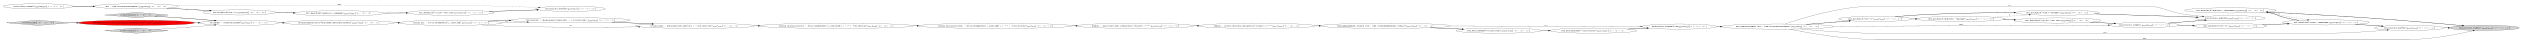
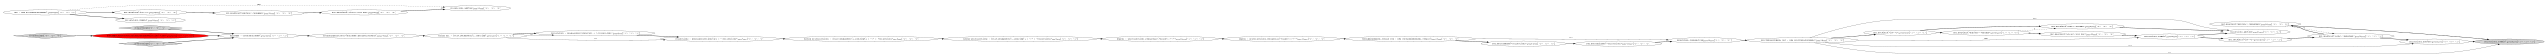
(83, 6) -> (96, 17)
(185, 27) -> (200, 40)
